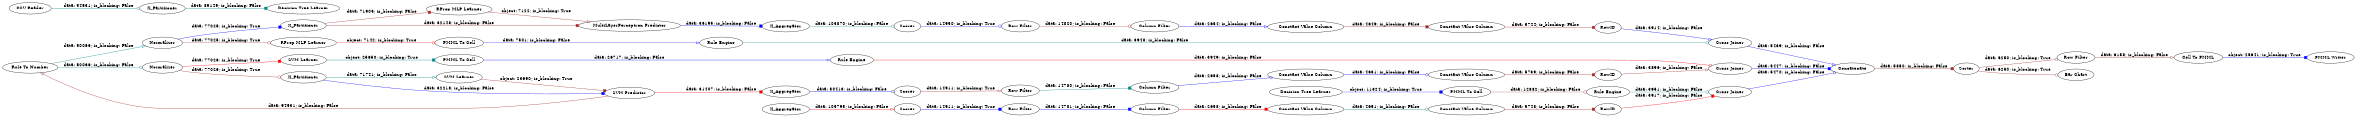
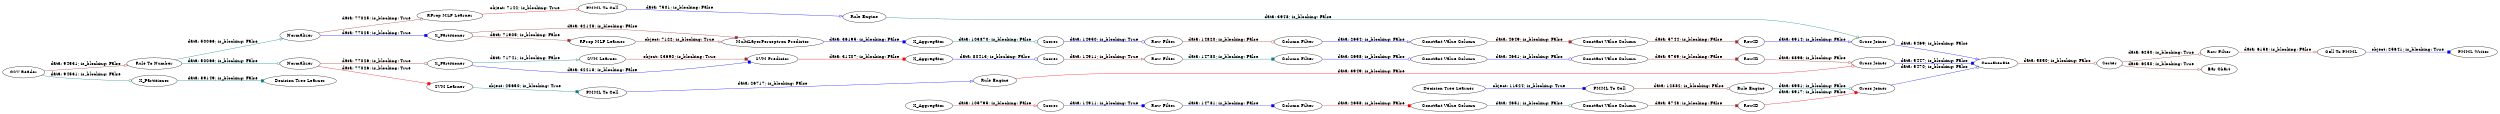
(1912, 69) -> (2056, 63)
(2017, 74) -> (2160, 69)
(323, 108) -> (85, 68)
